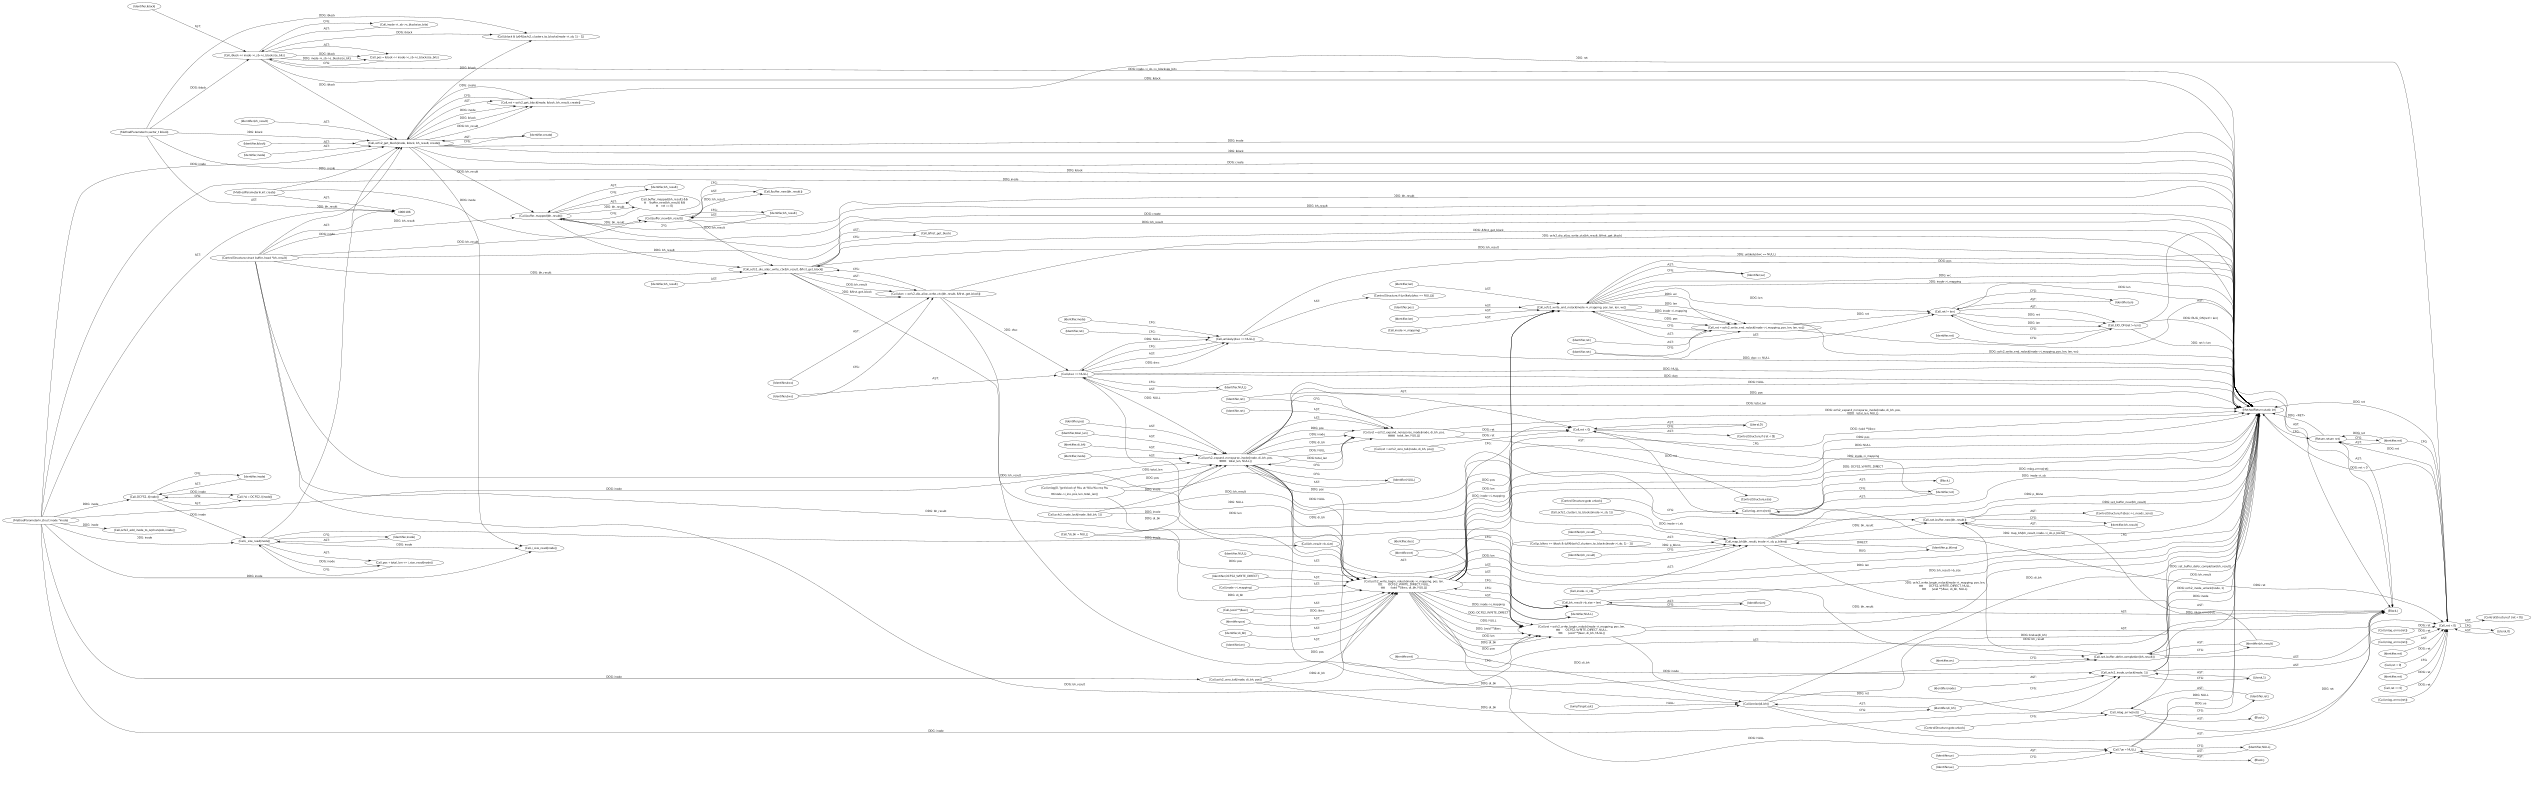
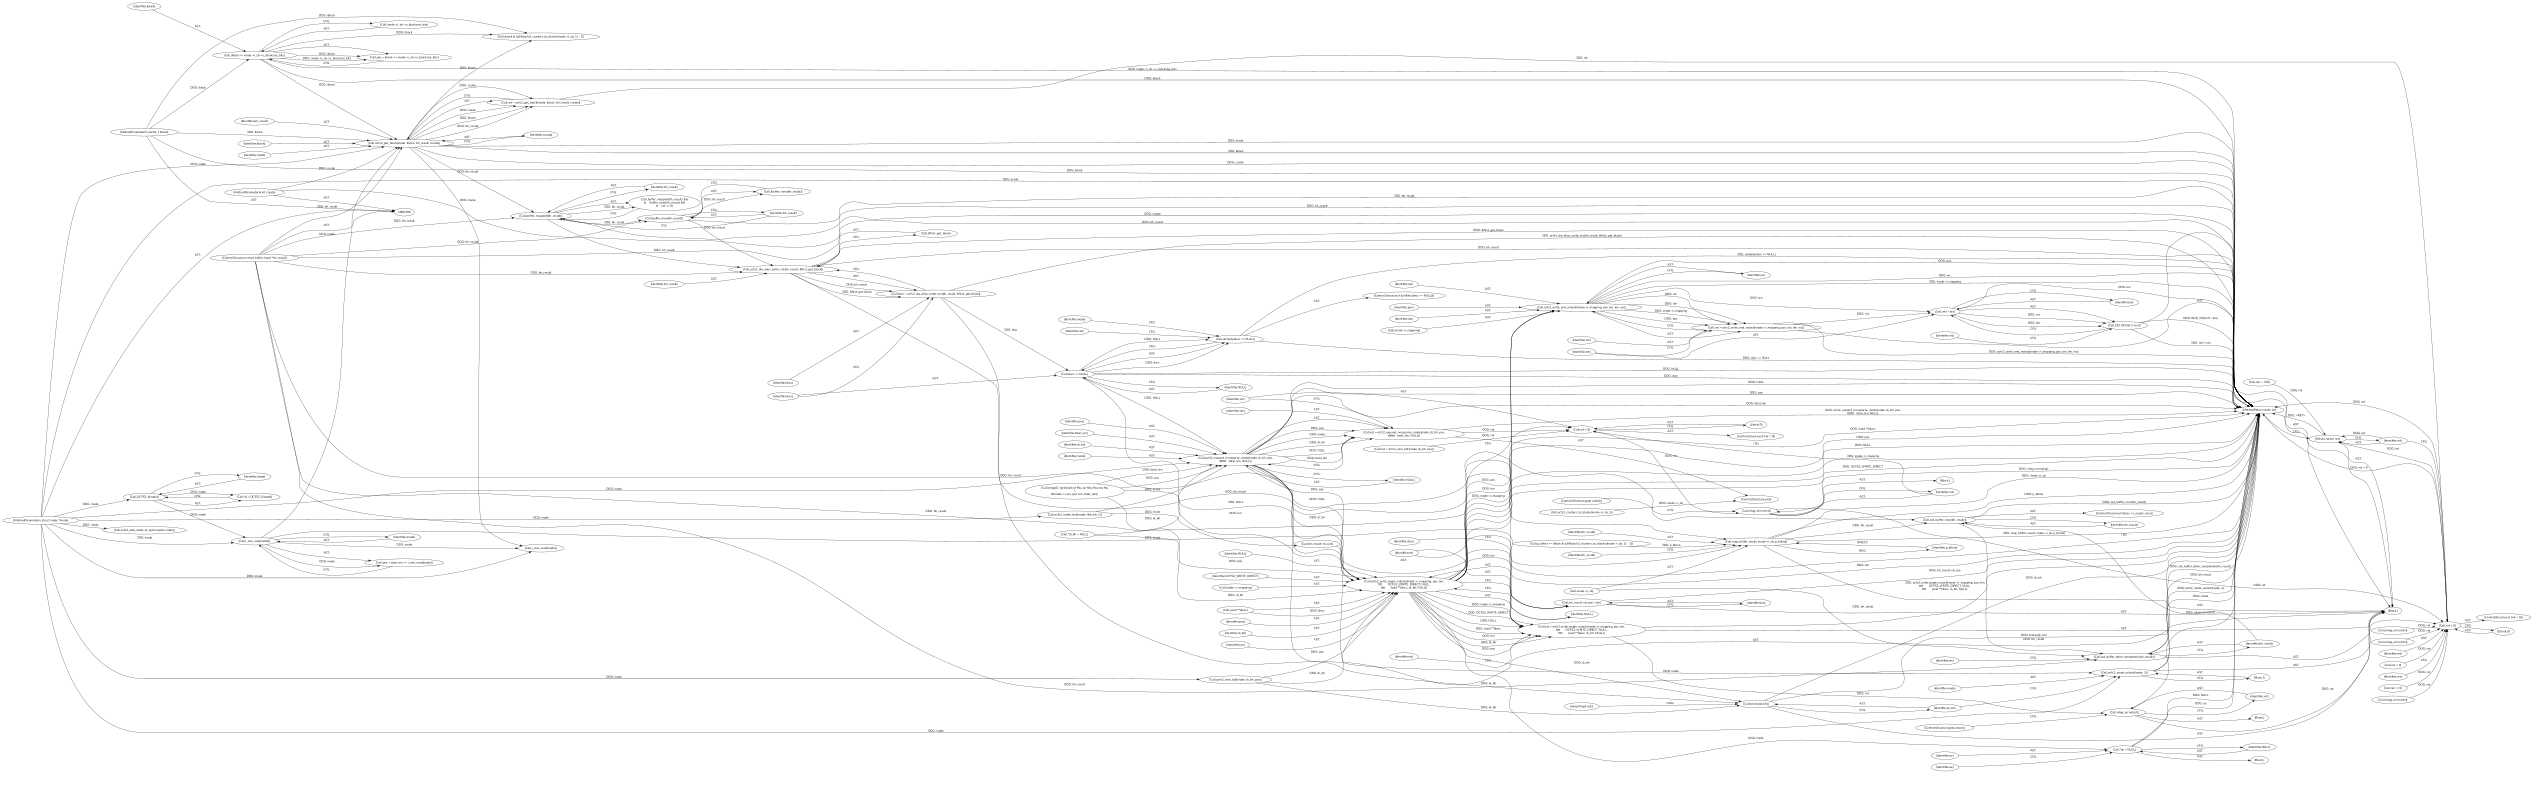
none -> (2260, 382)
none -> (559, 519)
(1671, 530) -> (1674, 506)
(2260, 678) -> (2260, 678)
